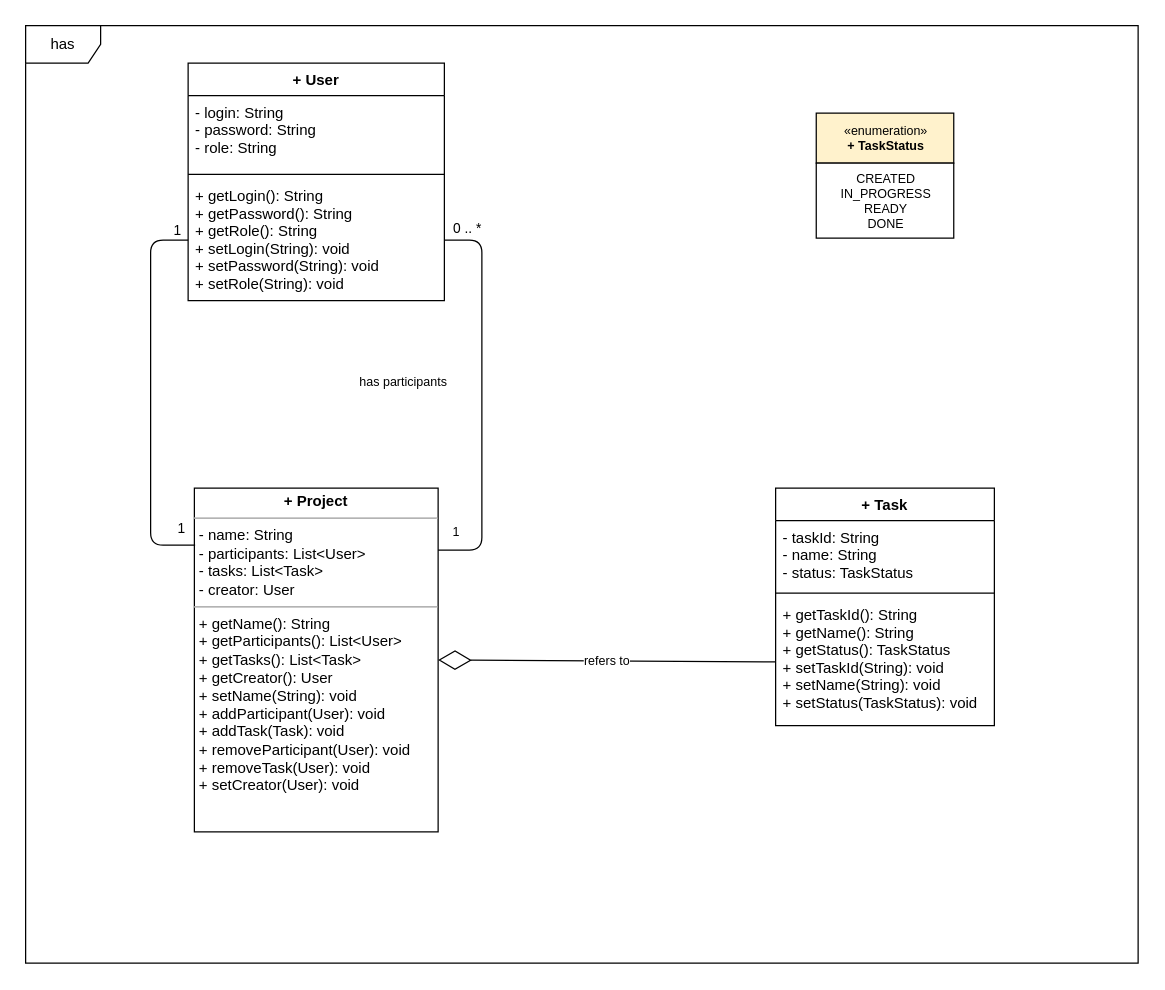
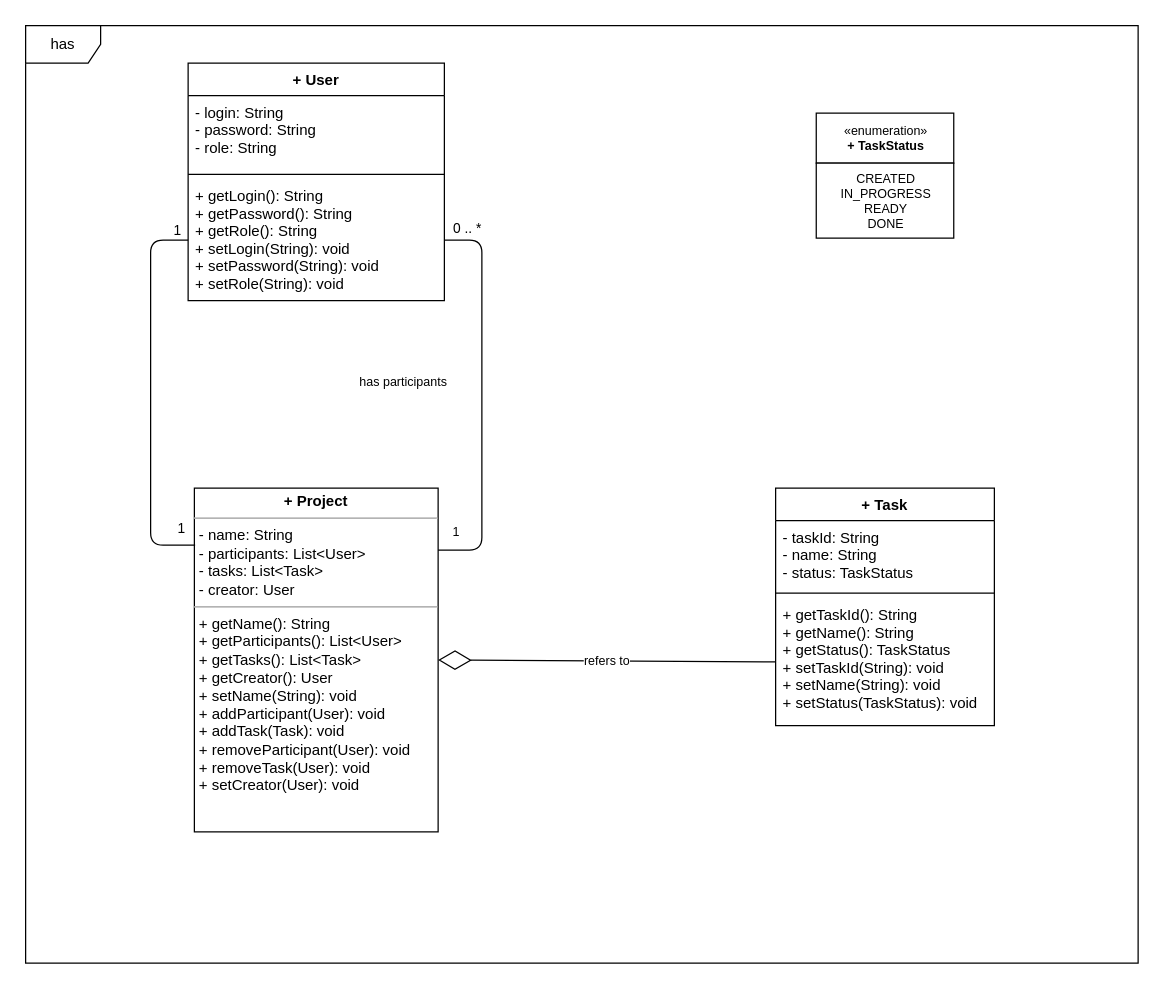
(885, 138) -> (885, 138)
